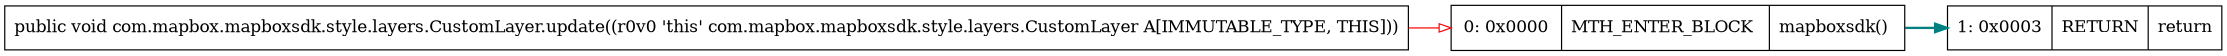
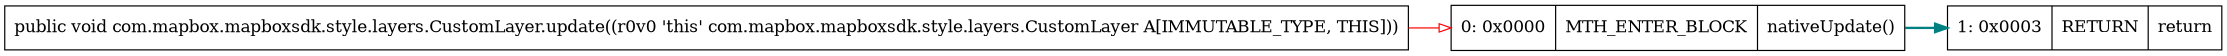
(1834, 27) -> (1831, 27)
